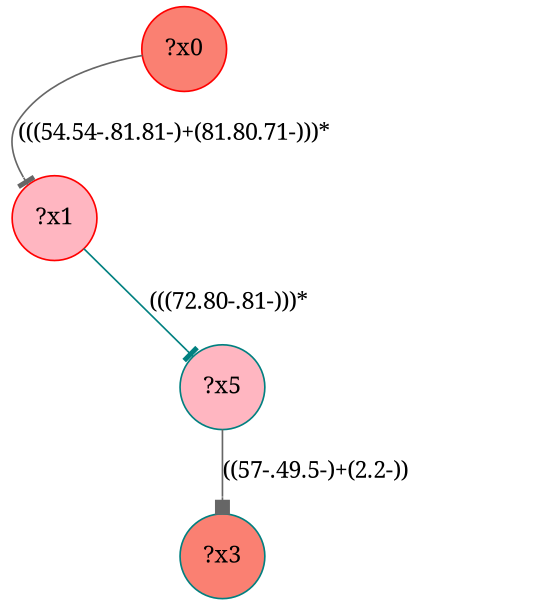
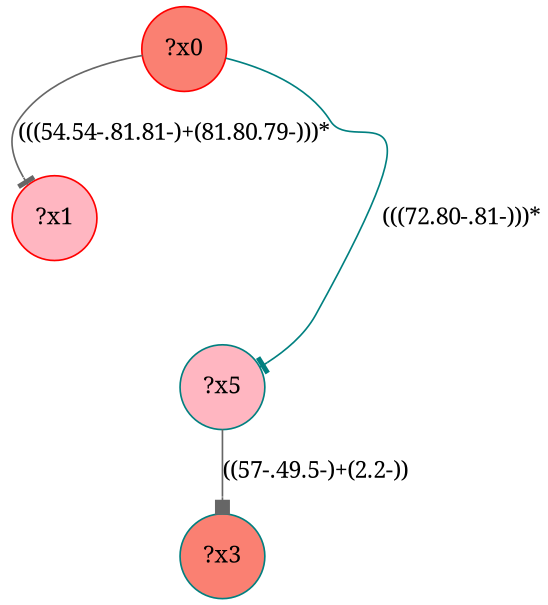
(174, 134) -> (174, 134)
(135, 300) -> (382, 177)
